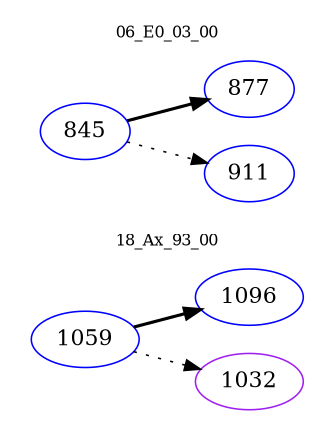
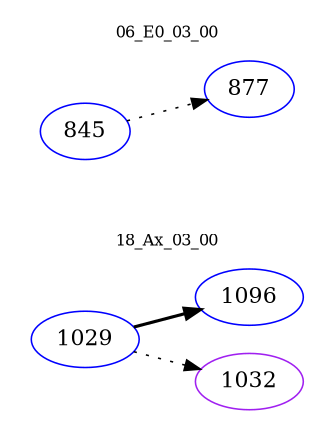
(159, 112) -> (159, 112)
(249, 174) -> none
(167, 242) -> (167, 242)
(85, 339) -> (85, 339)
